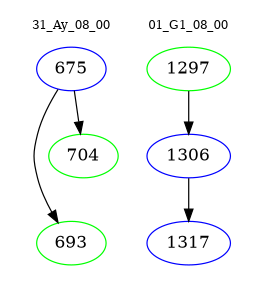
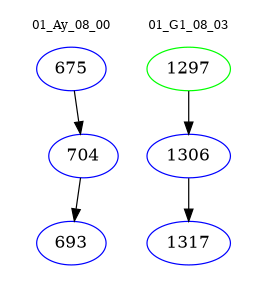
(71, 26) -> (71, 26)
(189, 26) -> (189, 26)
(34, 150) -> (78, 193)
(83, 156) -> (83, 156)
(71, 243) -> (71, 243)
